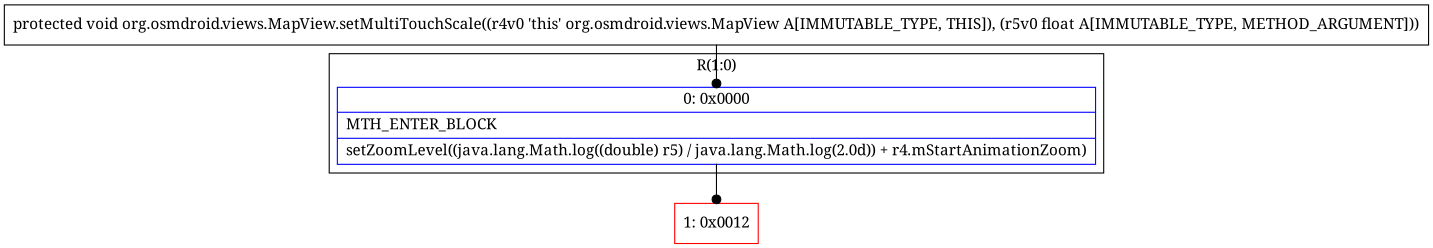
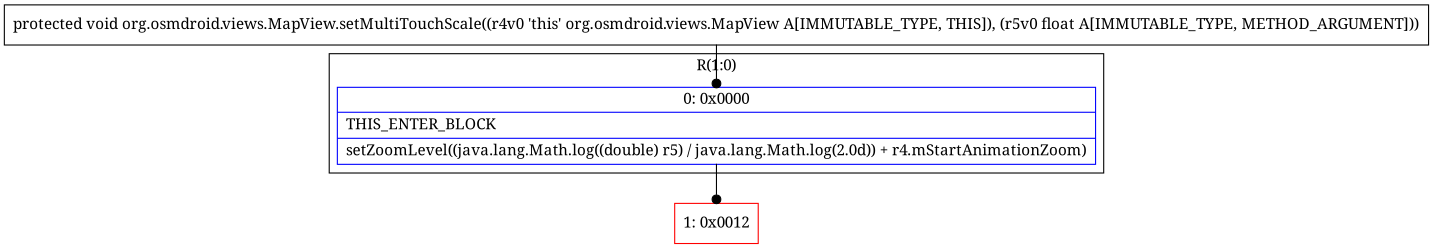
(421, 125) -> (421, 125)
